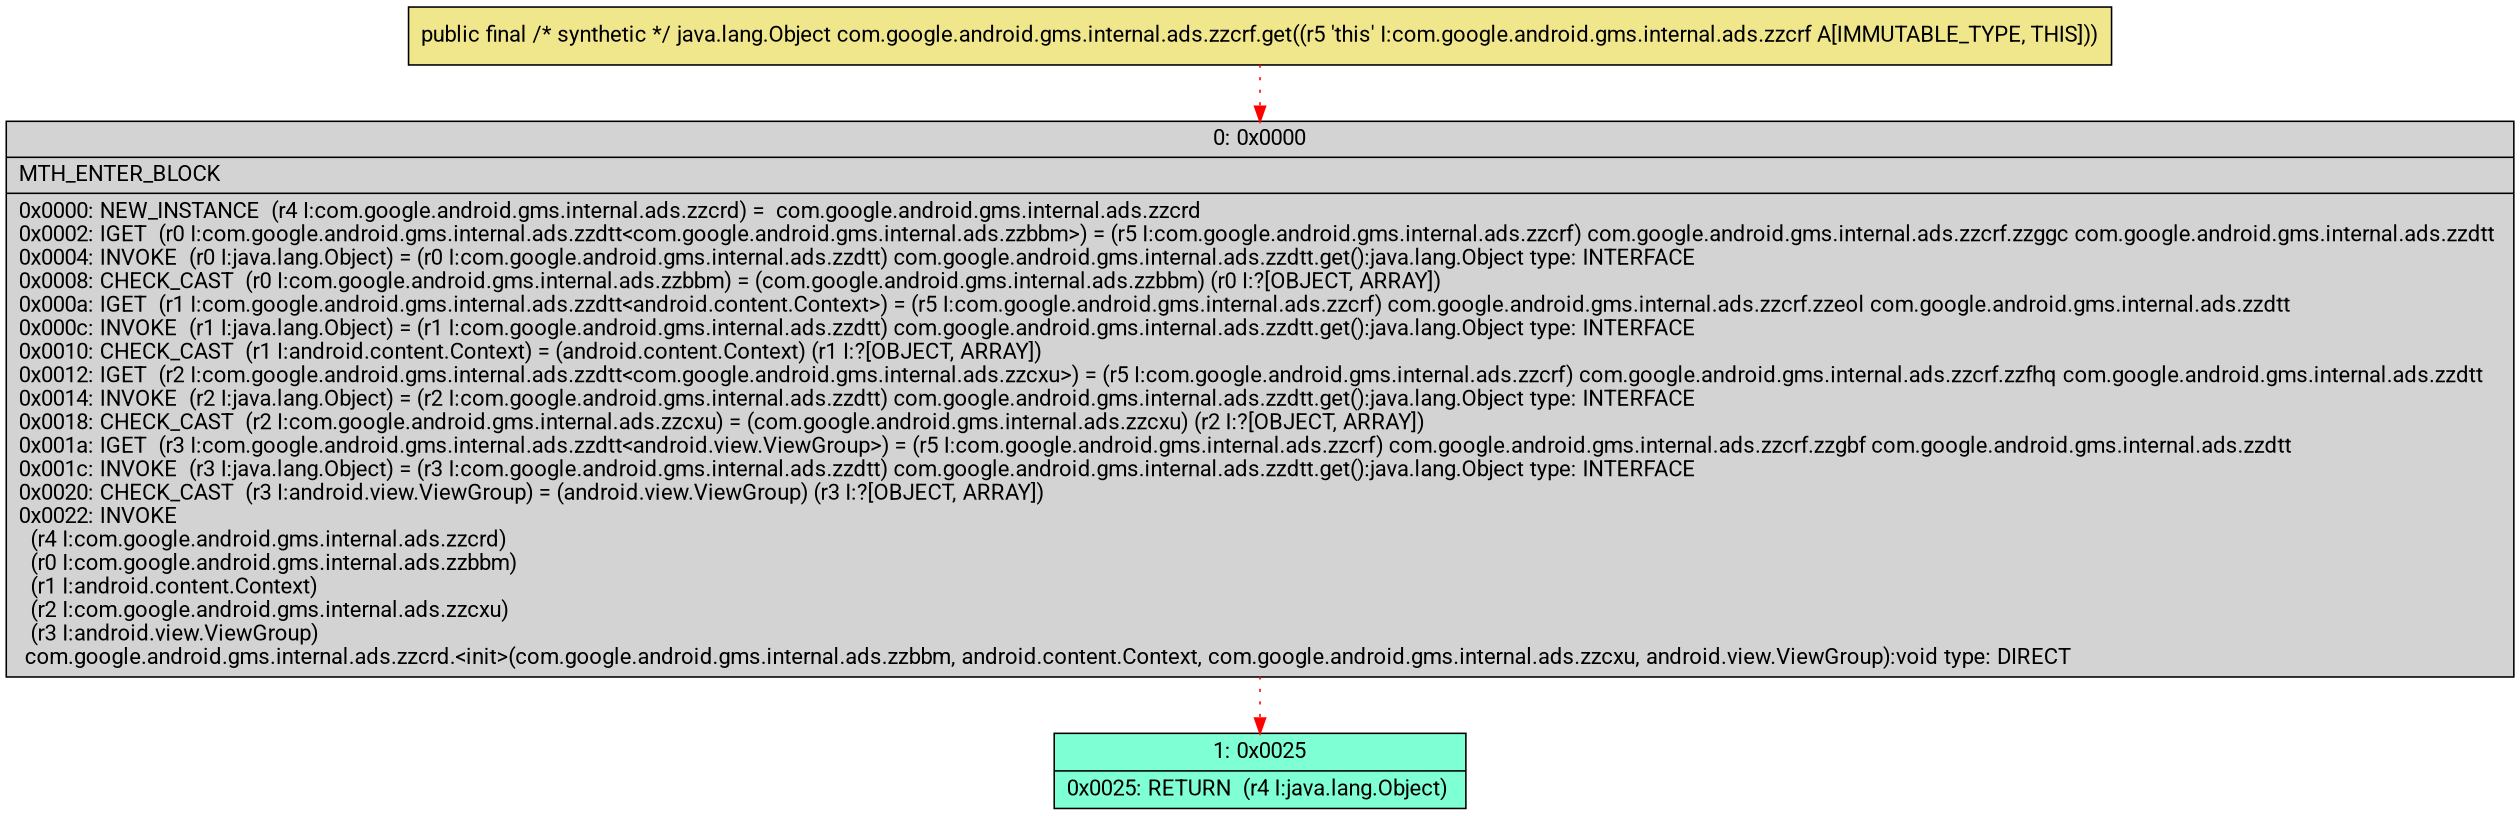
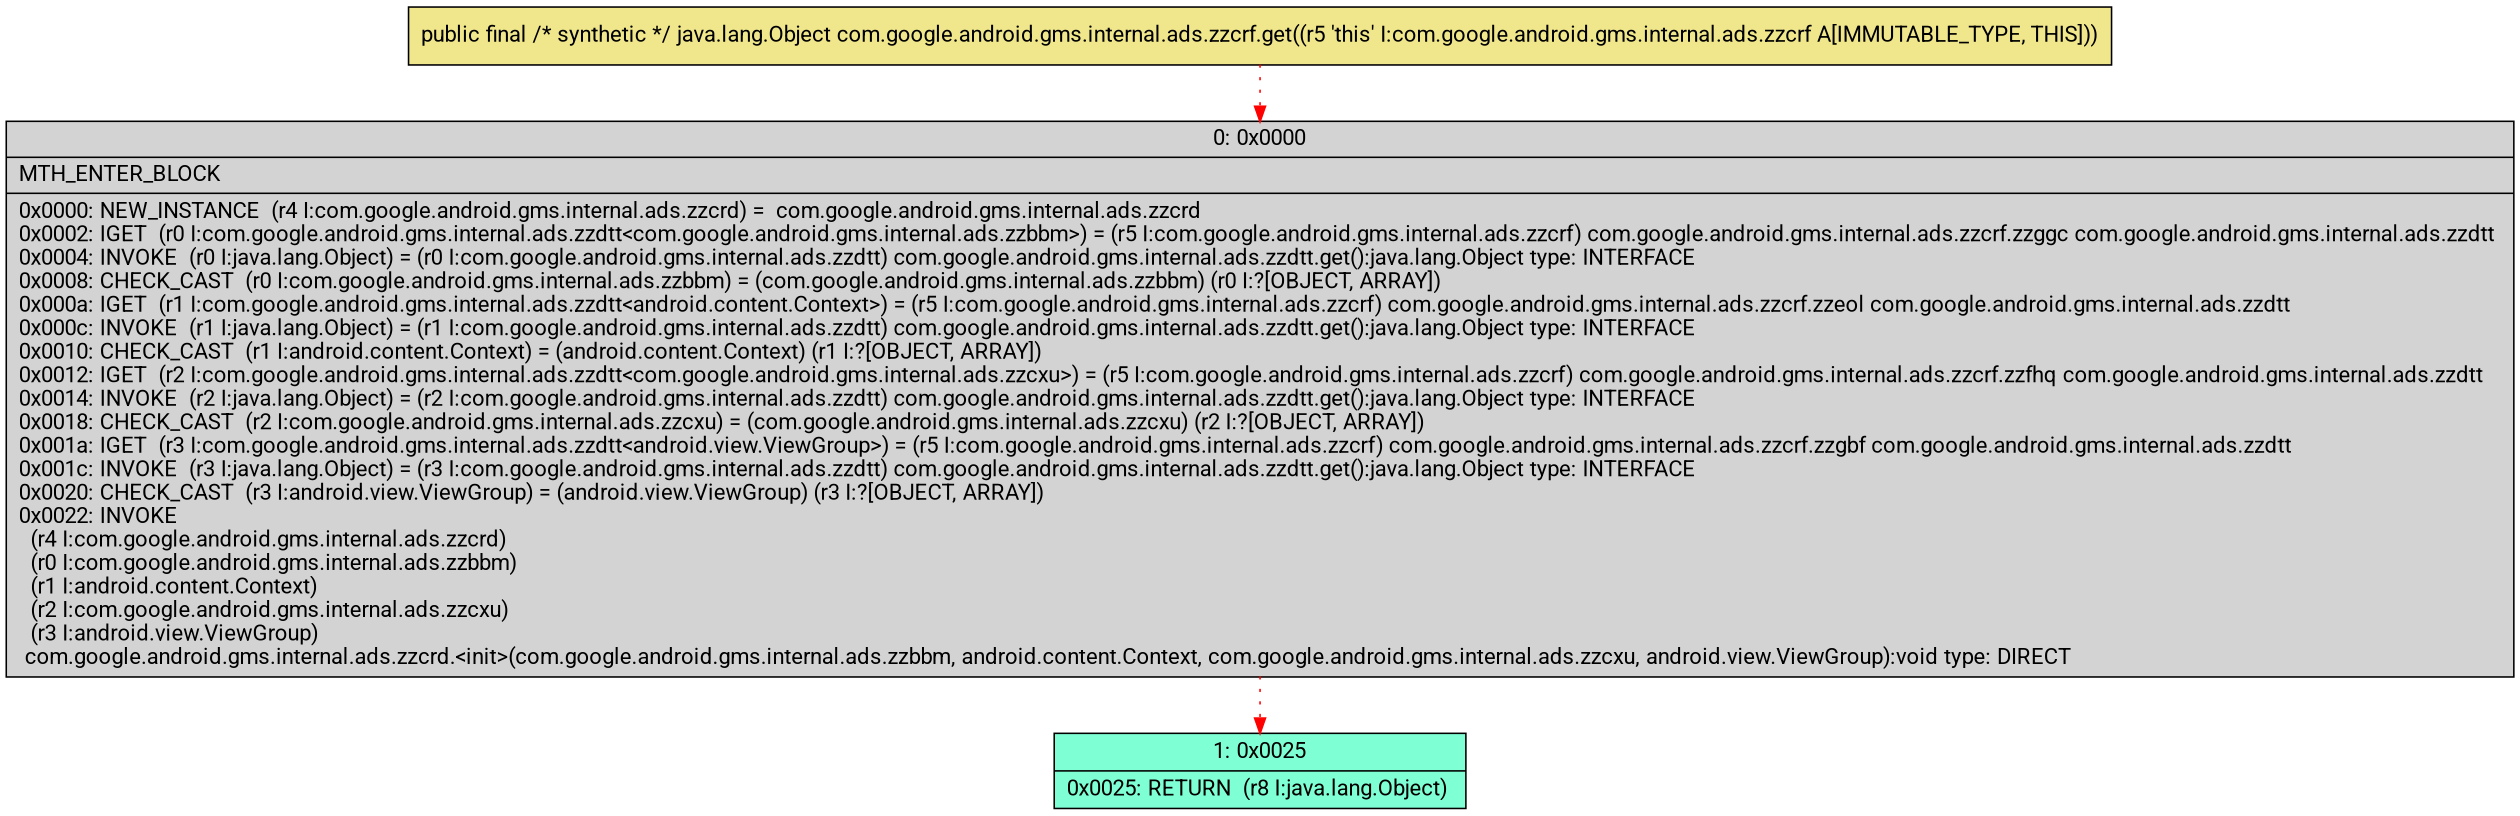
(1260, 789) -> (1260, 789)
